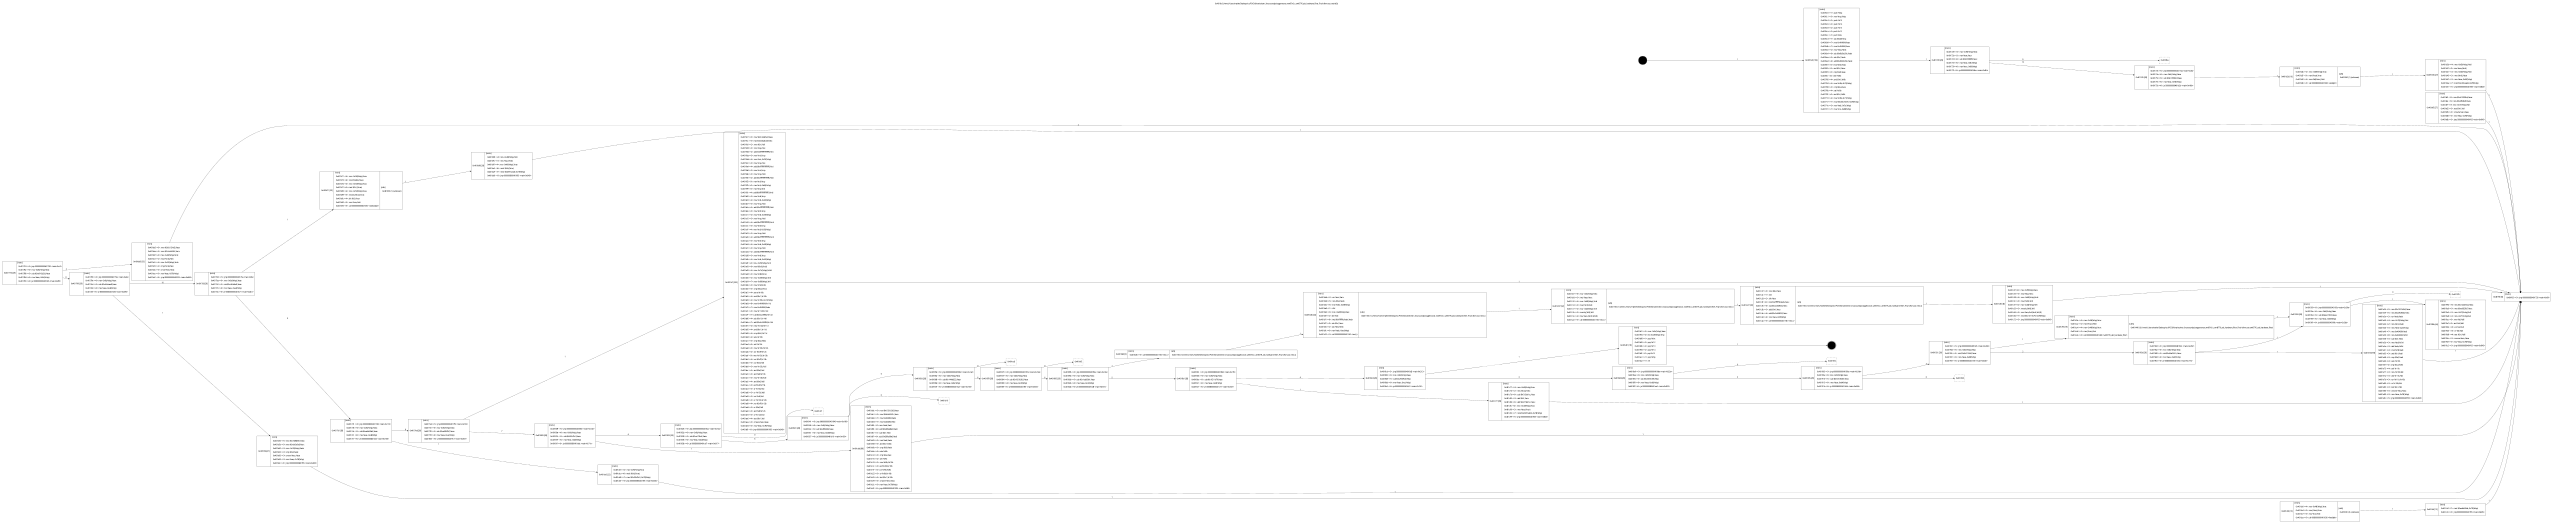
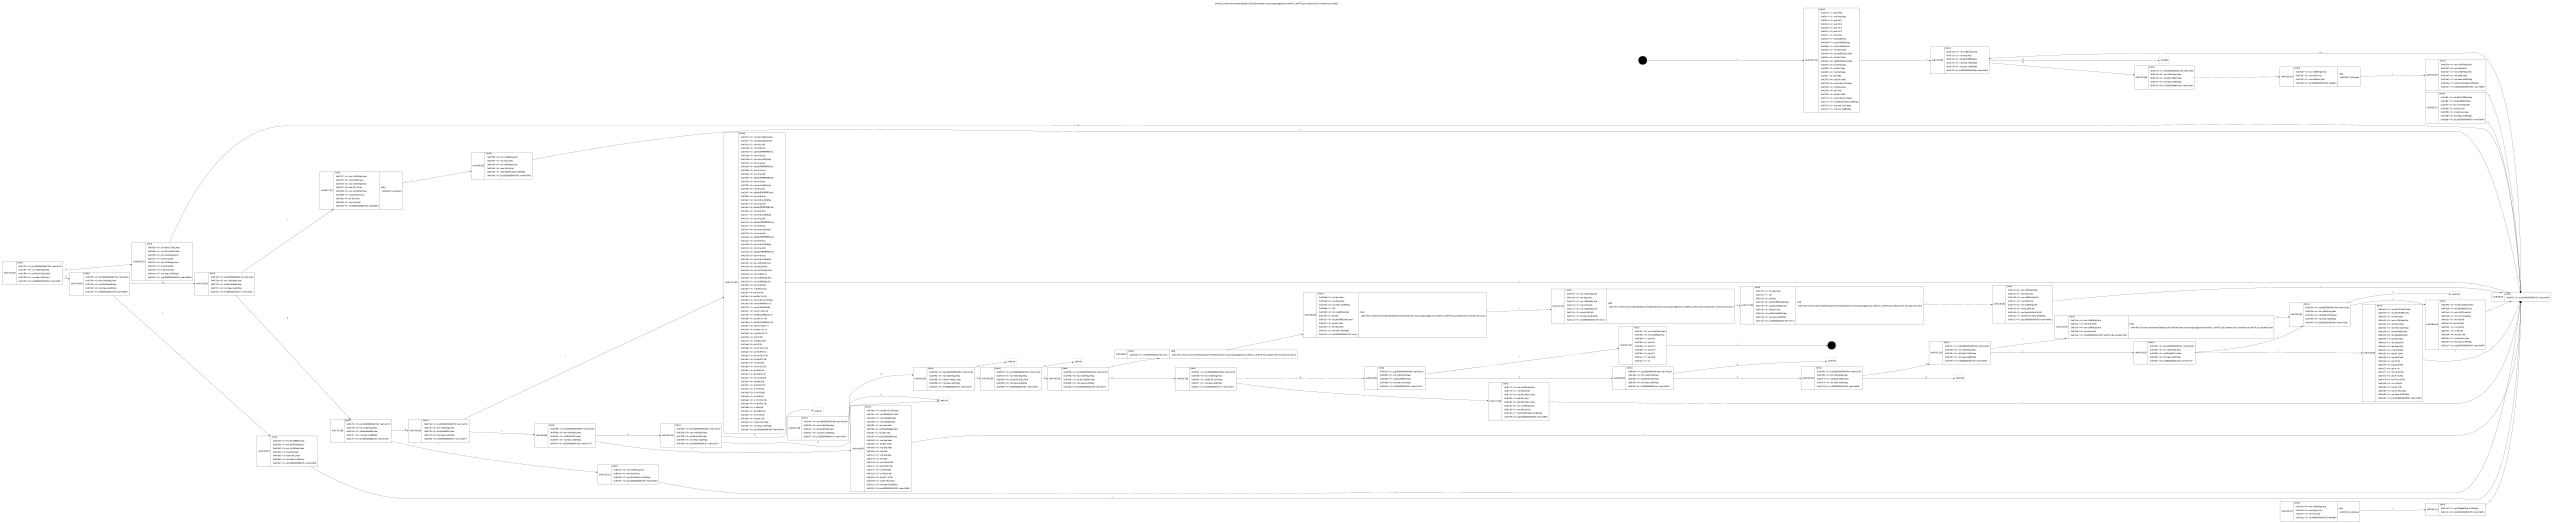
none -> (2359, 54)
none -> (2498, 307)
(754, 442) -> (847, 444)
